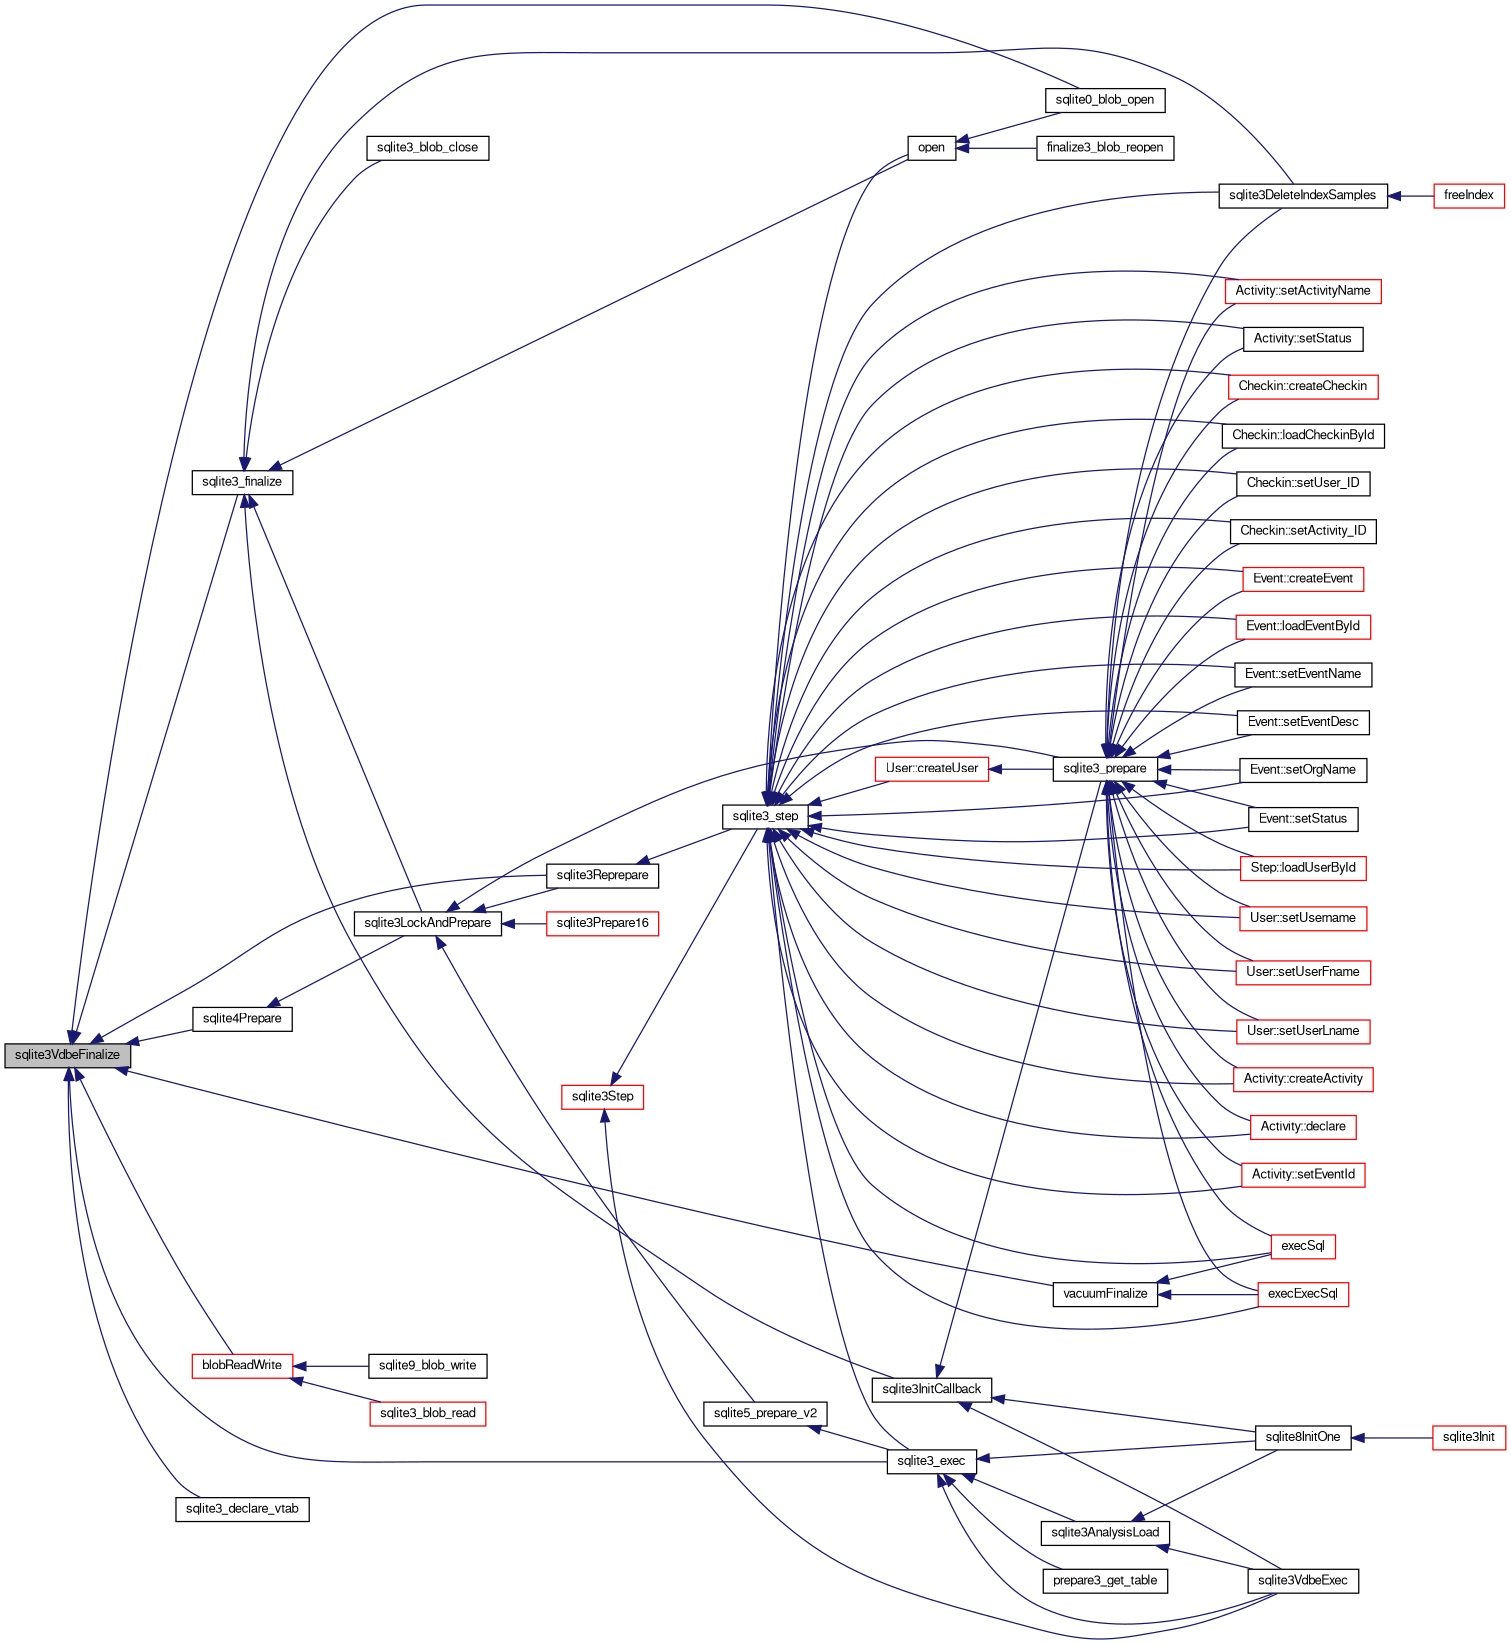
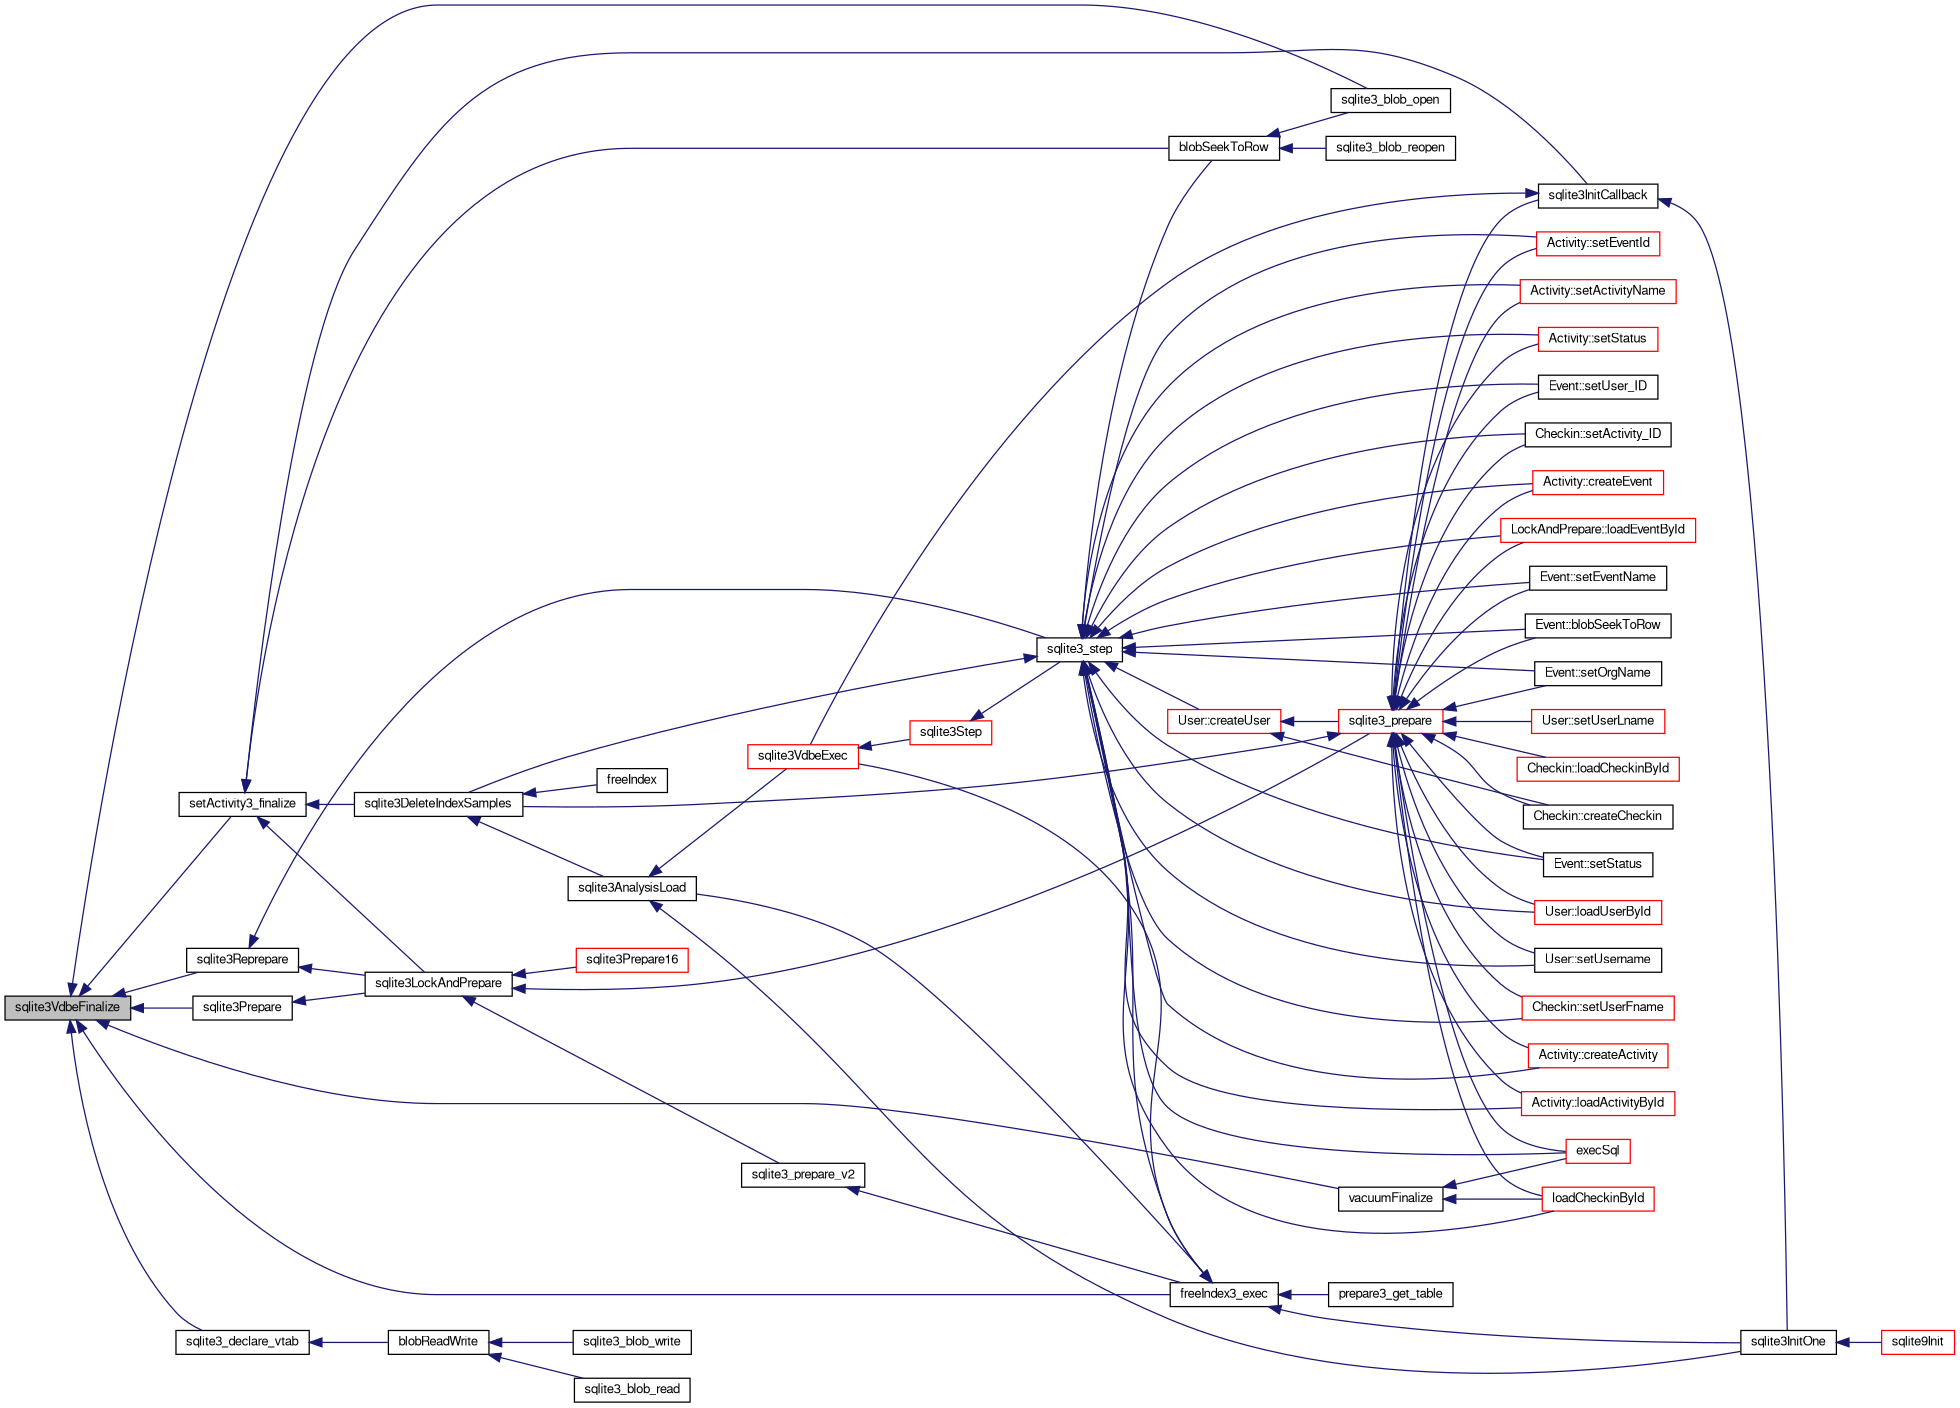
(1105, 101) -> (1391, 101)
(428, 148) -> none
(932, 148) -> (1224, 148)
(1105, 148) -> (1391, 148)
(1469, 196) -> (632, 781)
(1303, 339) -> (1598, 339)
(1303, 387) -> (1598, 817)
(1303, 436) -> (1598, 769)
(879, 449) -> (1422, 773)
(243, 483) -> (243, 804)
(1303, 484) -> (1598, 387)
(896, 485) -> none
(1303, 579) -> (1598, 483)
(1303, 627) -> (1598, 530)
(1303, 723) -> (1598, 626)
(1105, 769) -> (1391, 721)
none -> (541, 849)
(1303, 868) -> (1598, 913)
(522, 898) -> (338, 972)
(1303, 919) -> (1598, 960)
(1303, 973) -> (1598, 1008)
(982, 990) -> none
(243, 1019) -> (243, 1008)
(1020, 1074) -> (1429, 431)
(1303, 1127) -> (1598, 1104)
(151, 1220) -> (355, 1342)
(1303, 1295) -> (1598, 1199)
(243, 1366) -> (439, 1342)
(428, 1366) -> (632, 1342)
(428, 1414) -> (632, 1390)
(765, 1414) -> (803, 1175)
(1303, 1438) -> (1789, 1342)
(1469, 1438) -> (1918, 1342)
(932, 1462) -> (1224, 1295)
(813, 1546) -> (890, 743)
(1303, 1581) -> (803, 757)
